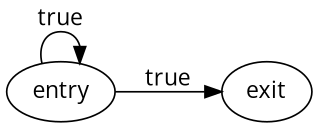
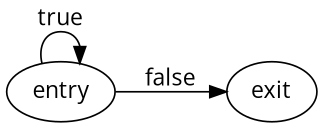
(168, 79) -> (171, 79)
